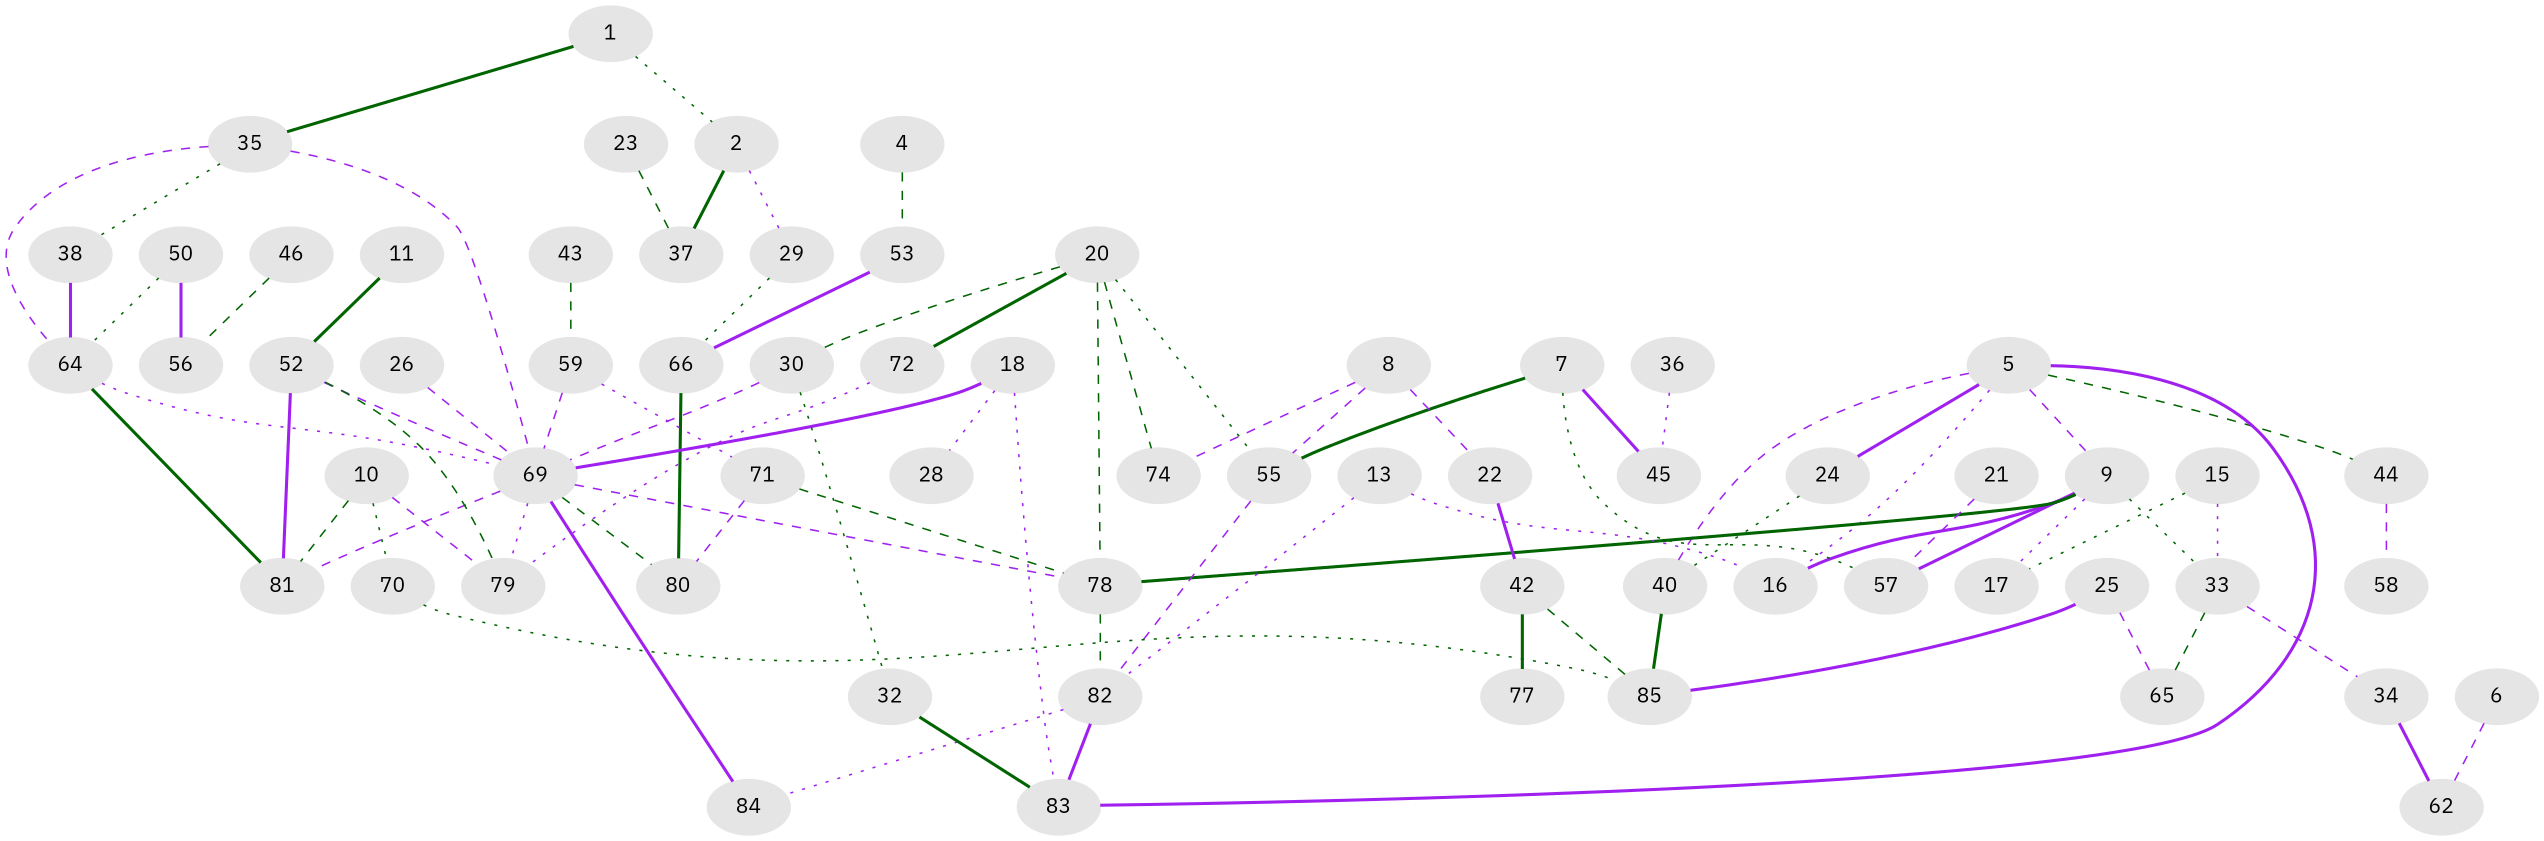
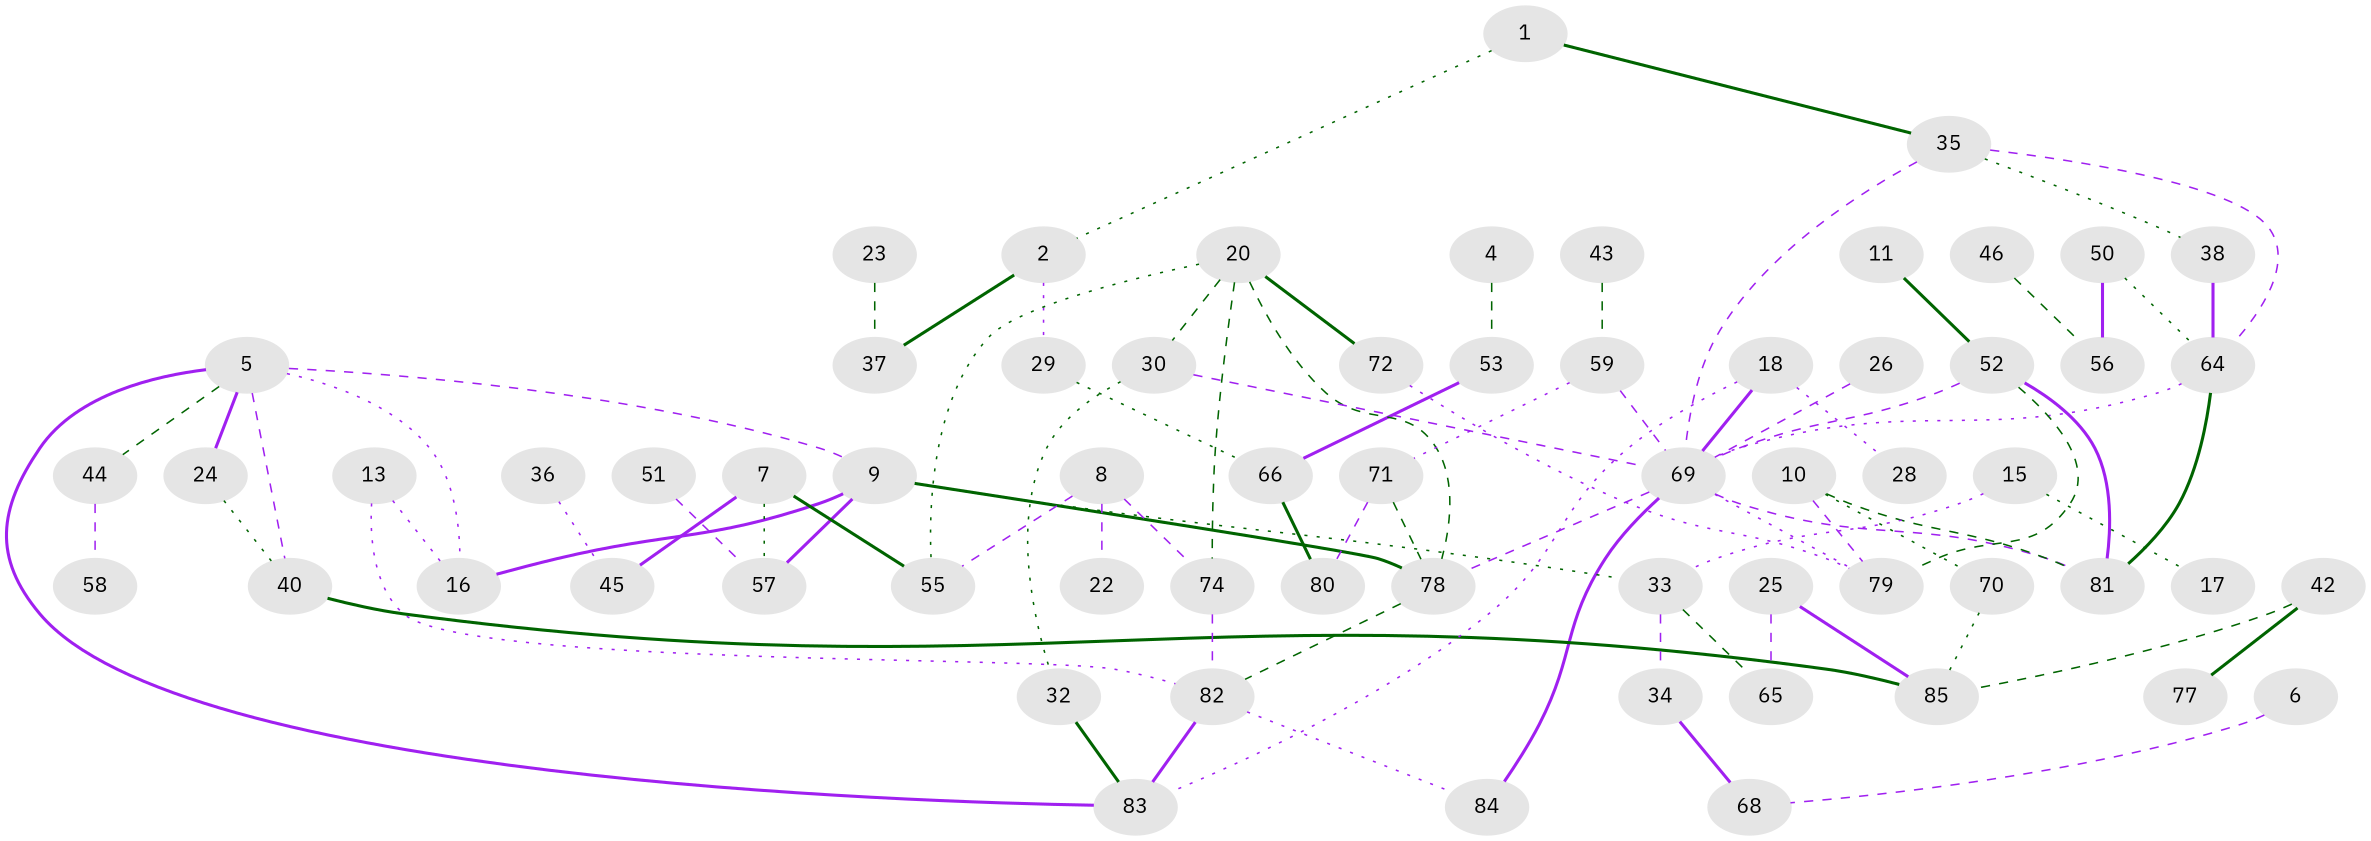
(1997, 476) -> (654, 476)
(607, 531) -> none
(1506, 531) -> none
(2052, 531) -> none
(1181, 591) -> (1212, 647)
(2442, 807) -> (1750, 807)
